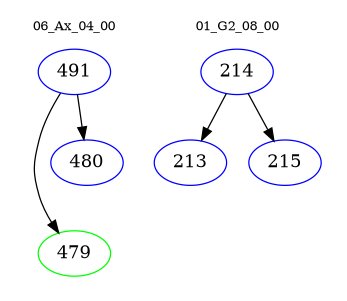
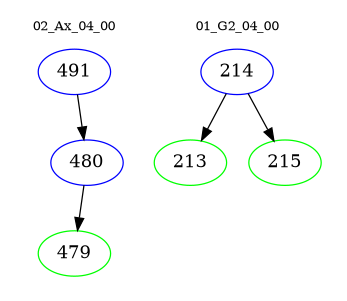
(74, 27) -> (74, 27)
(238, 27) -> (238, 27)
(35, 157) -> (82, 202)
(190, 163) -> (190, 163)
(285, 163) -> (285, 163)
